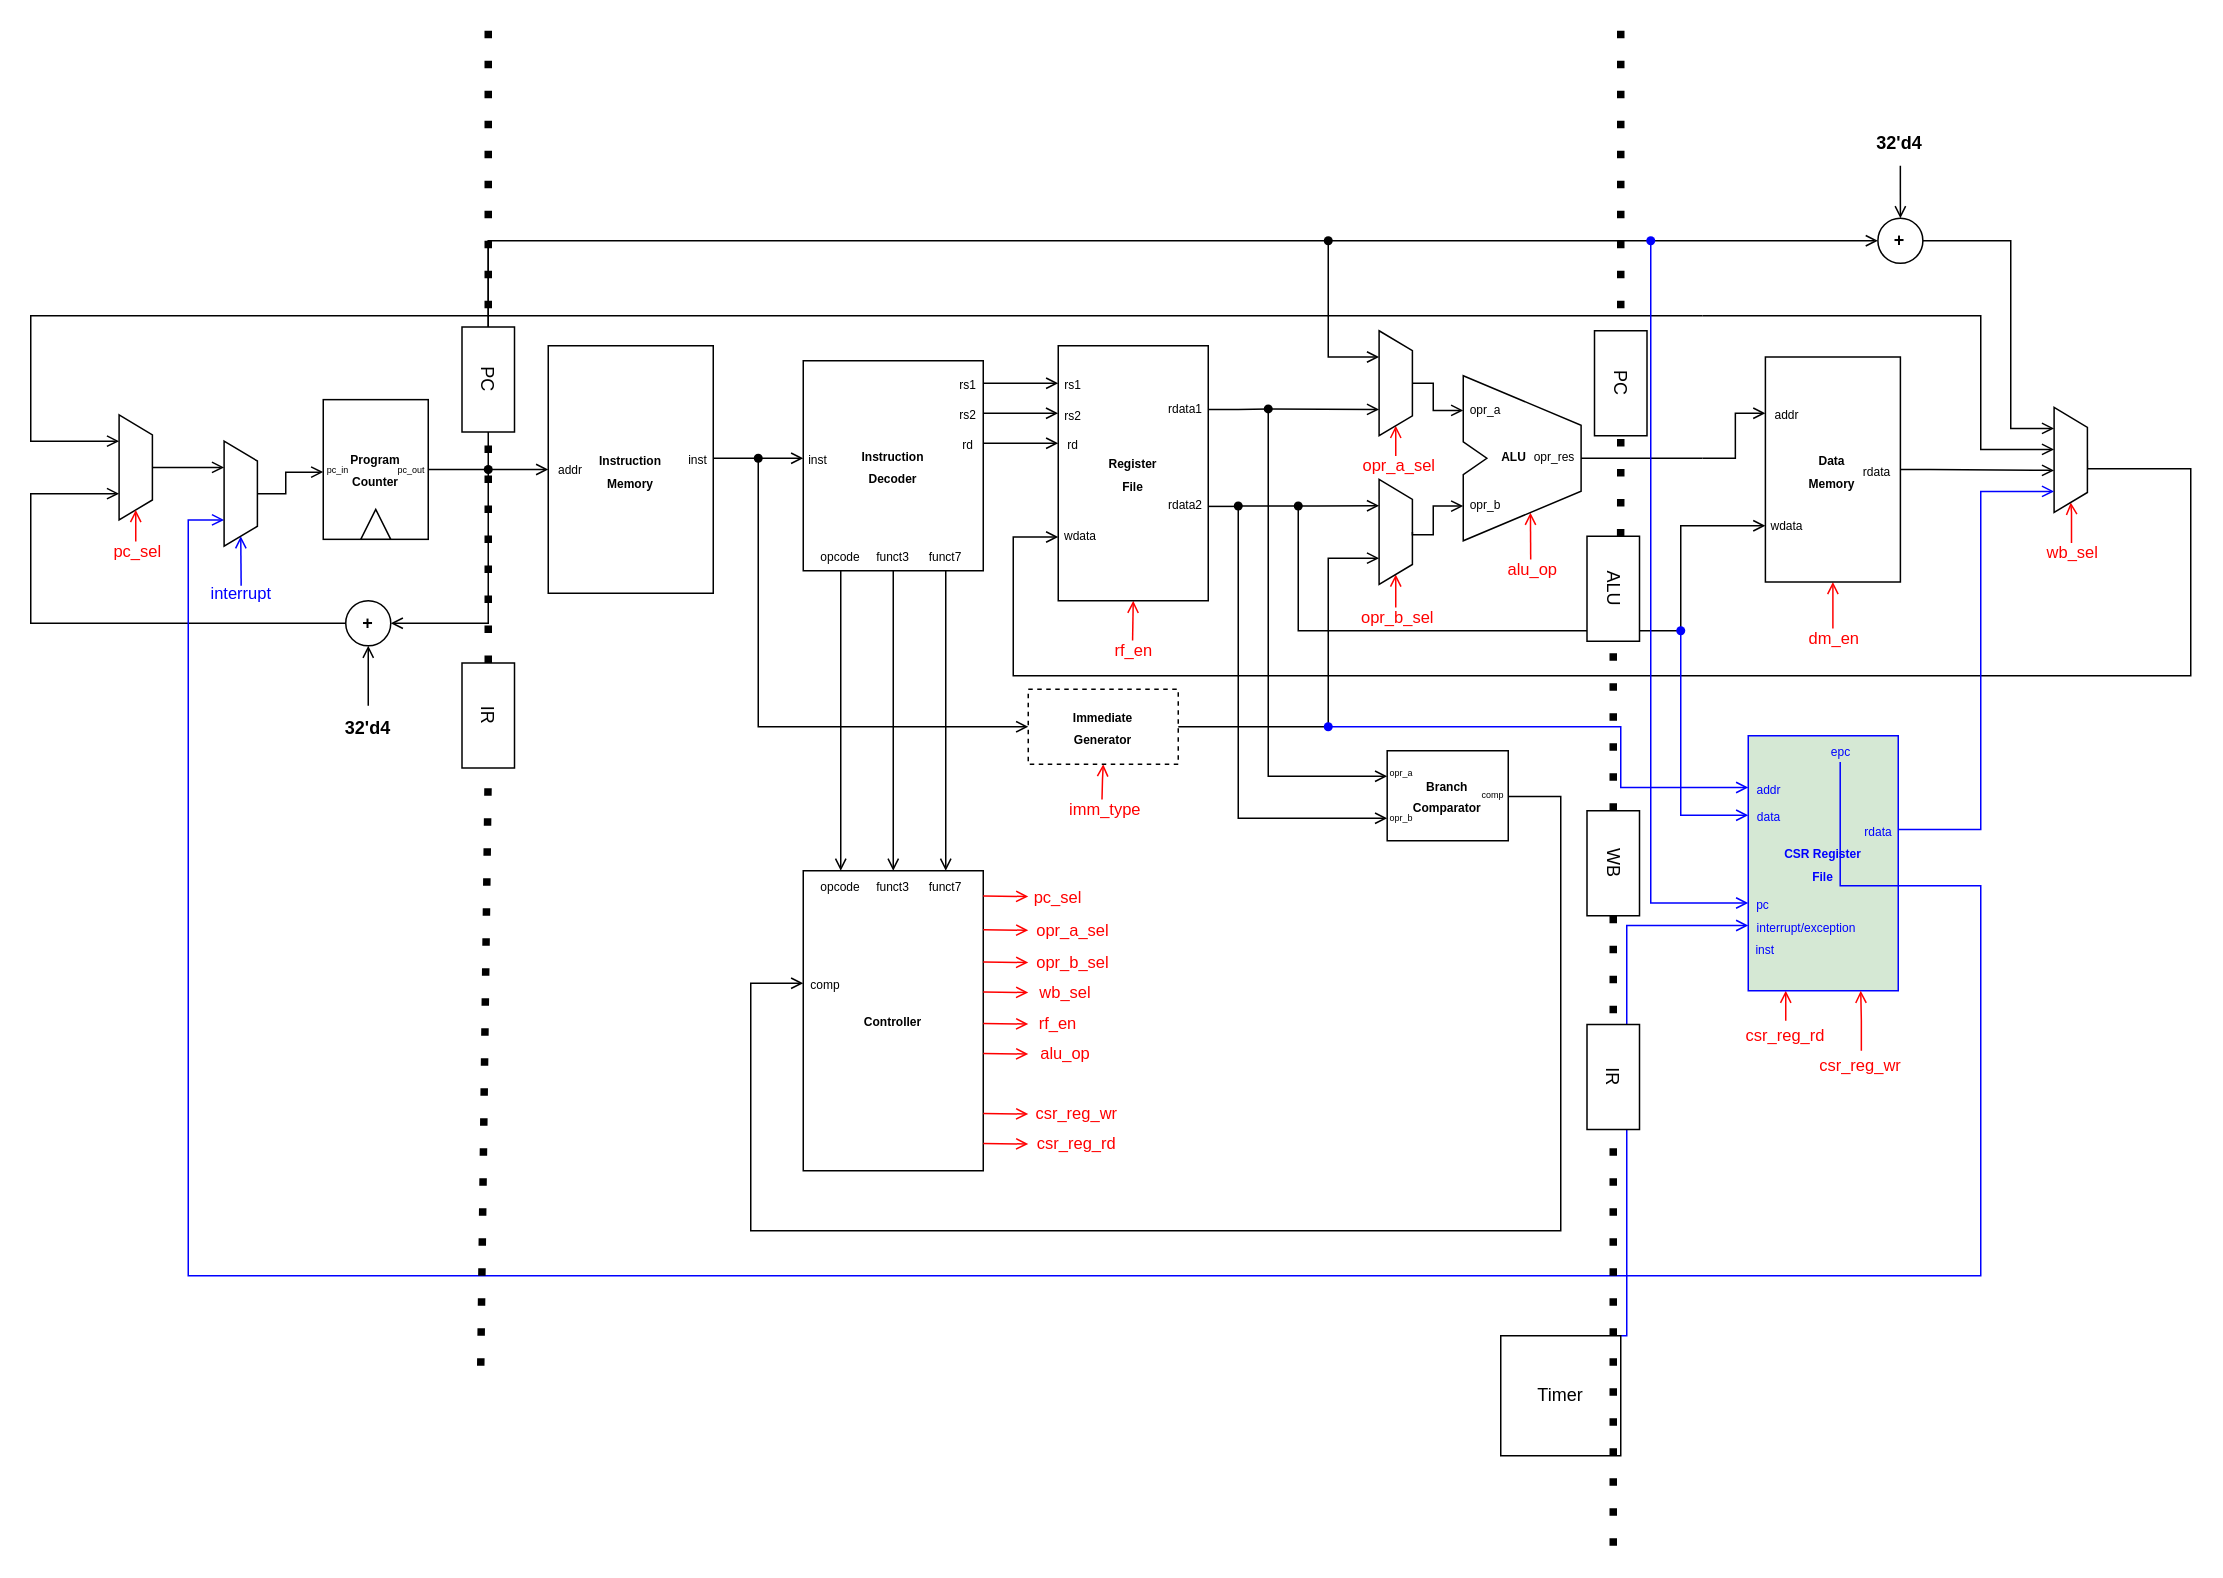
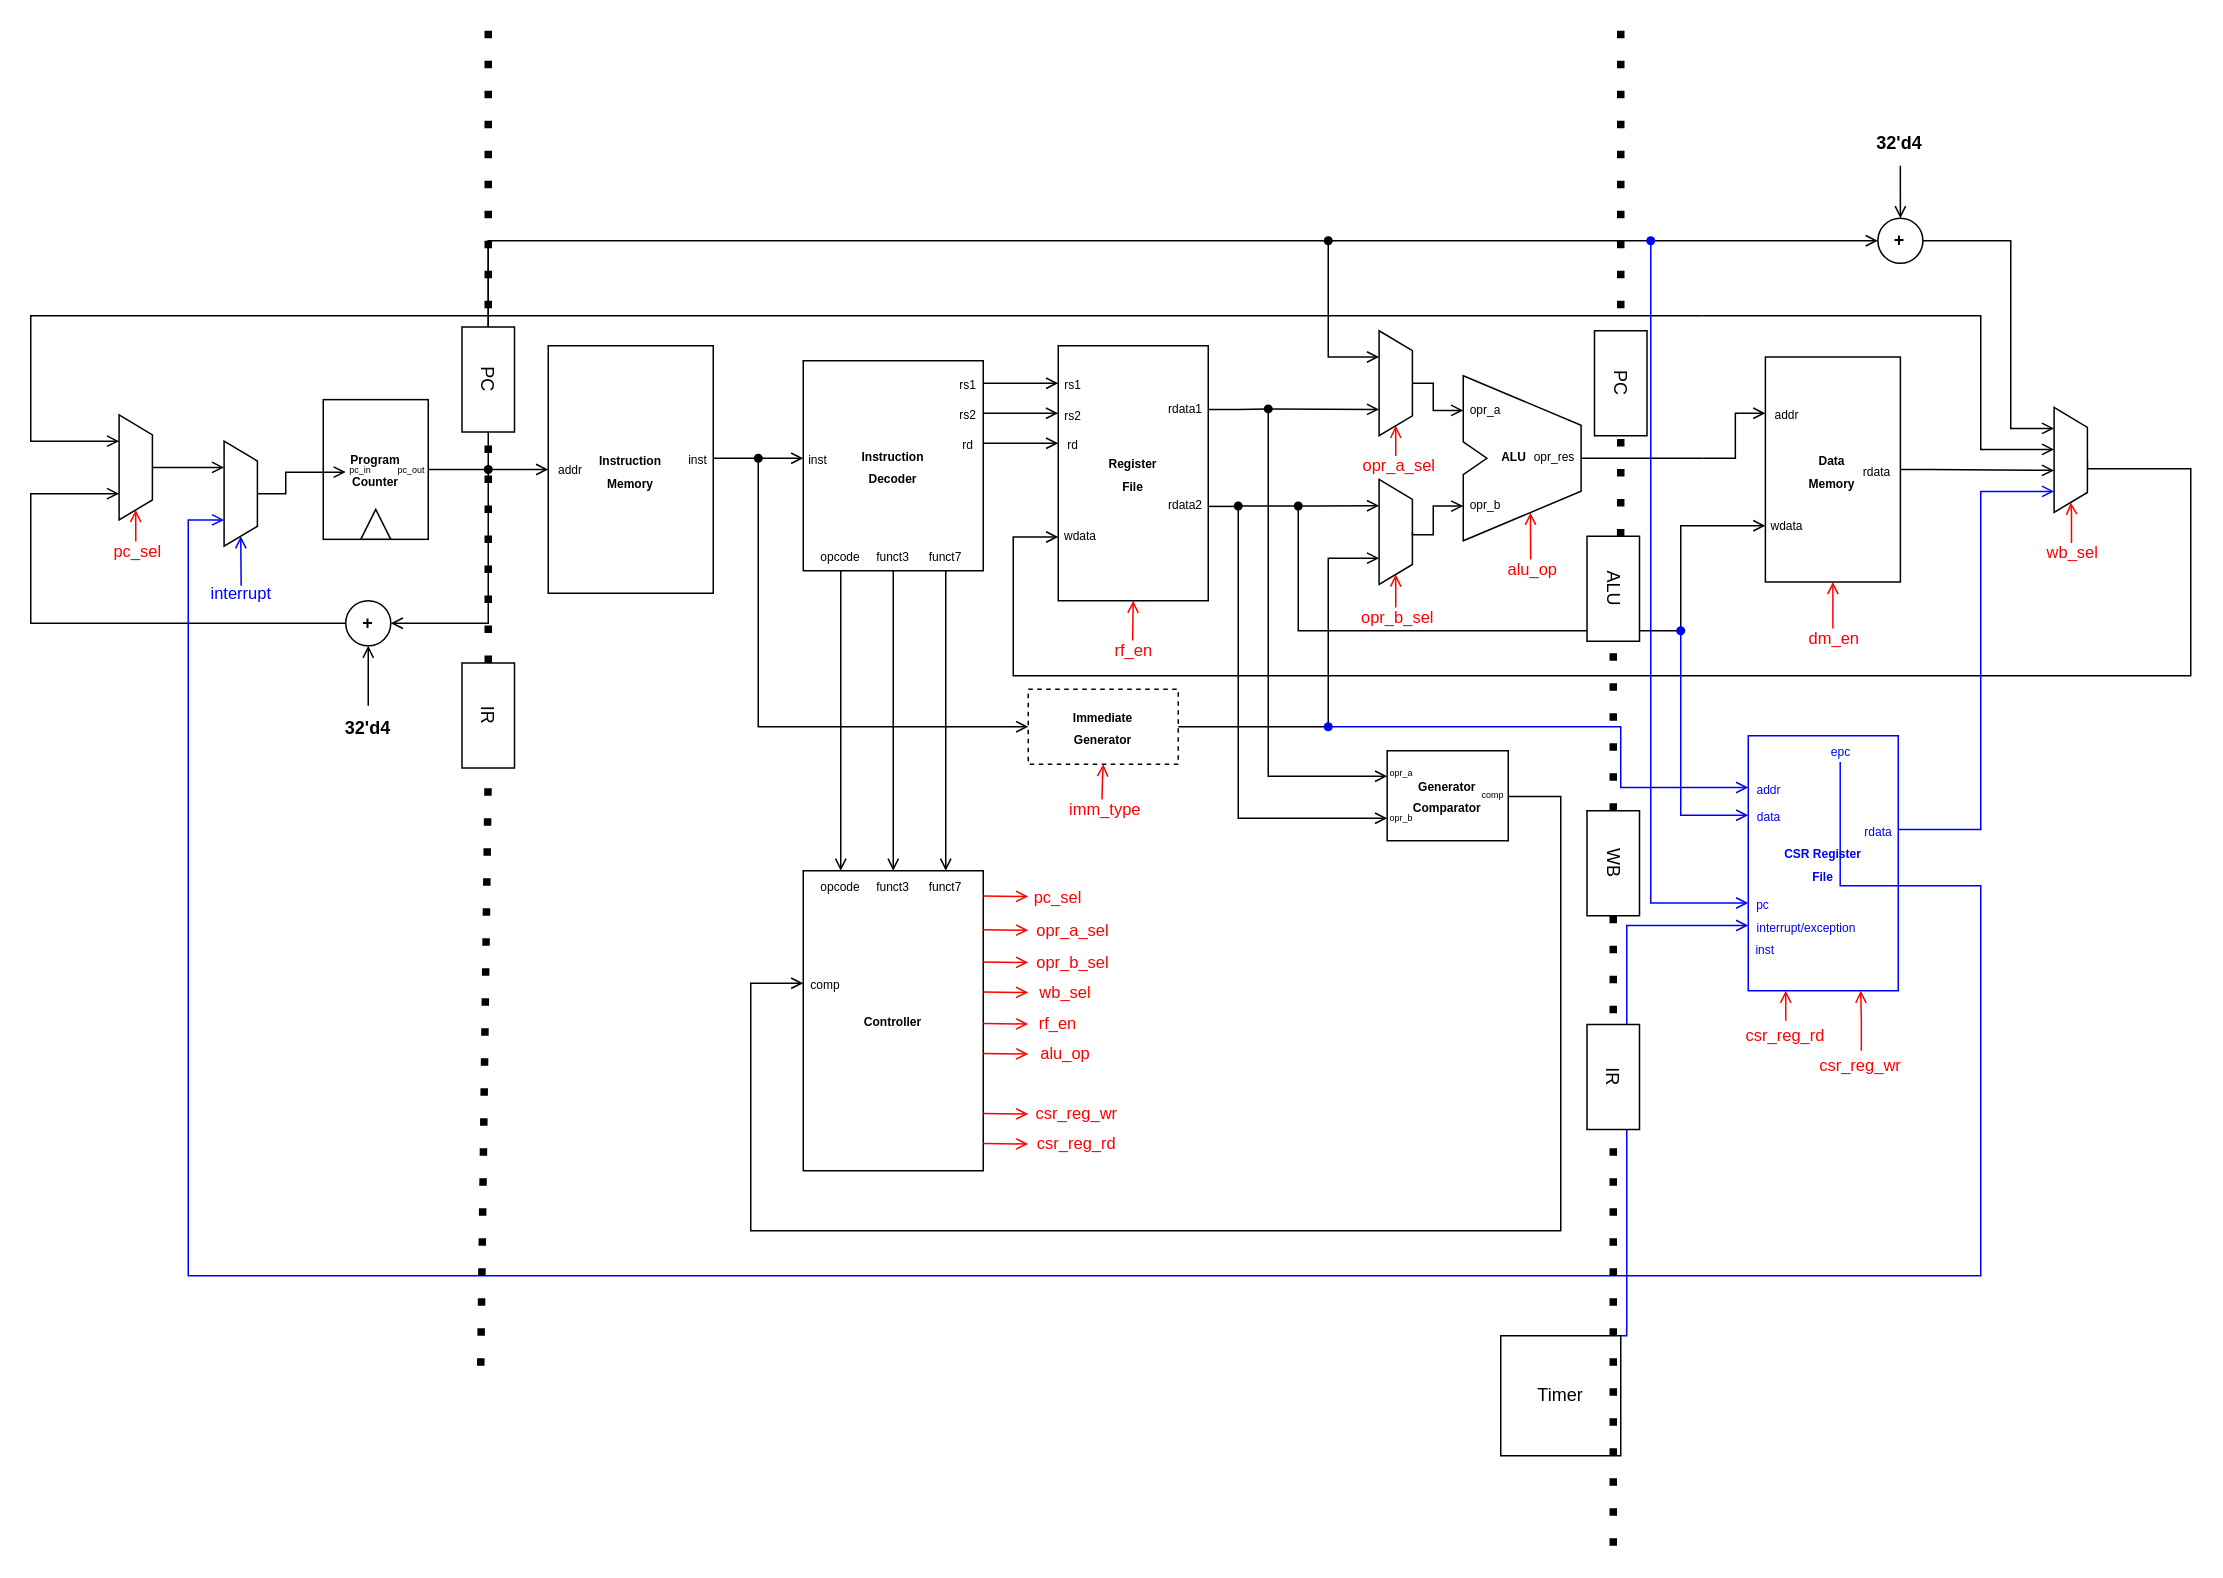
(338, 467) -> (361, 467)
(1448, 796) -> (1448, 796)
(1823, 863) -> (1823, 863)
